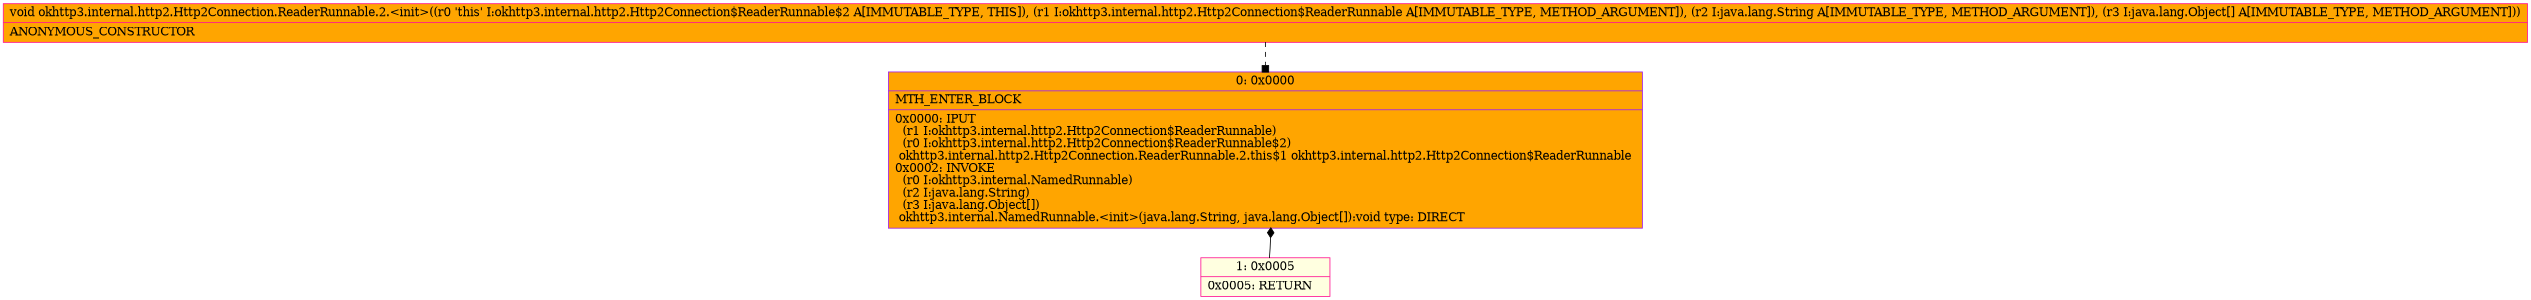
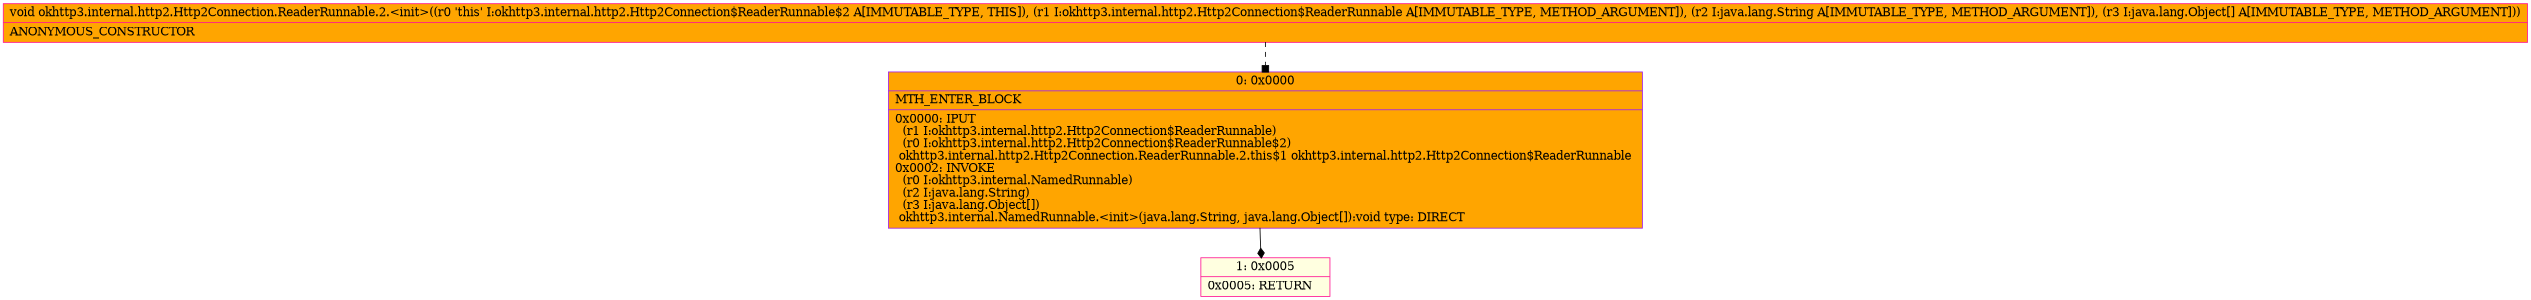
(1270, 248) -> (1260, 238)
